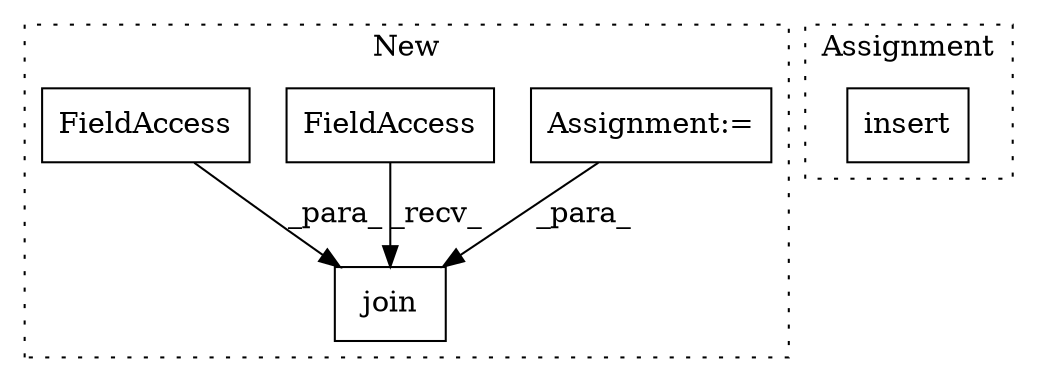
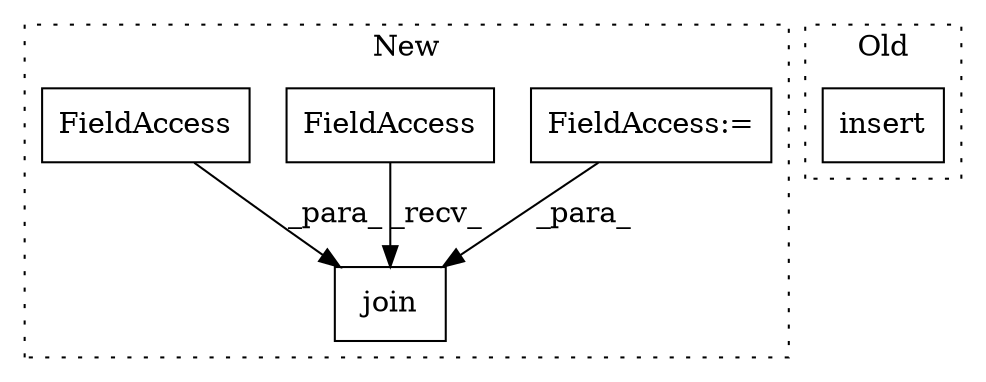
(909, 48) -> (883, 48)
(651, 125) -> (651, 125)
